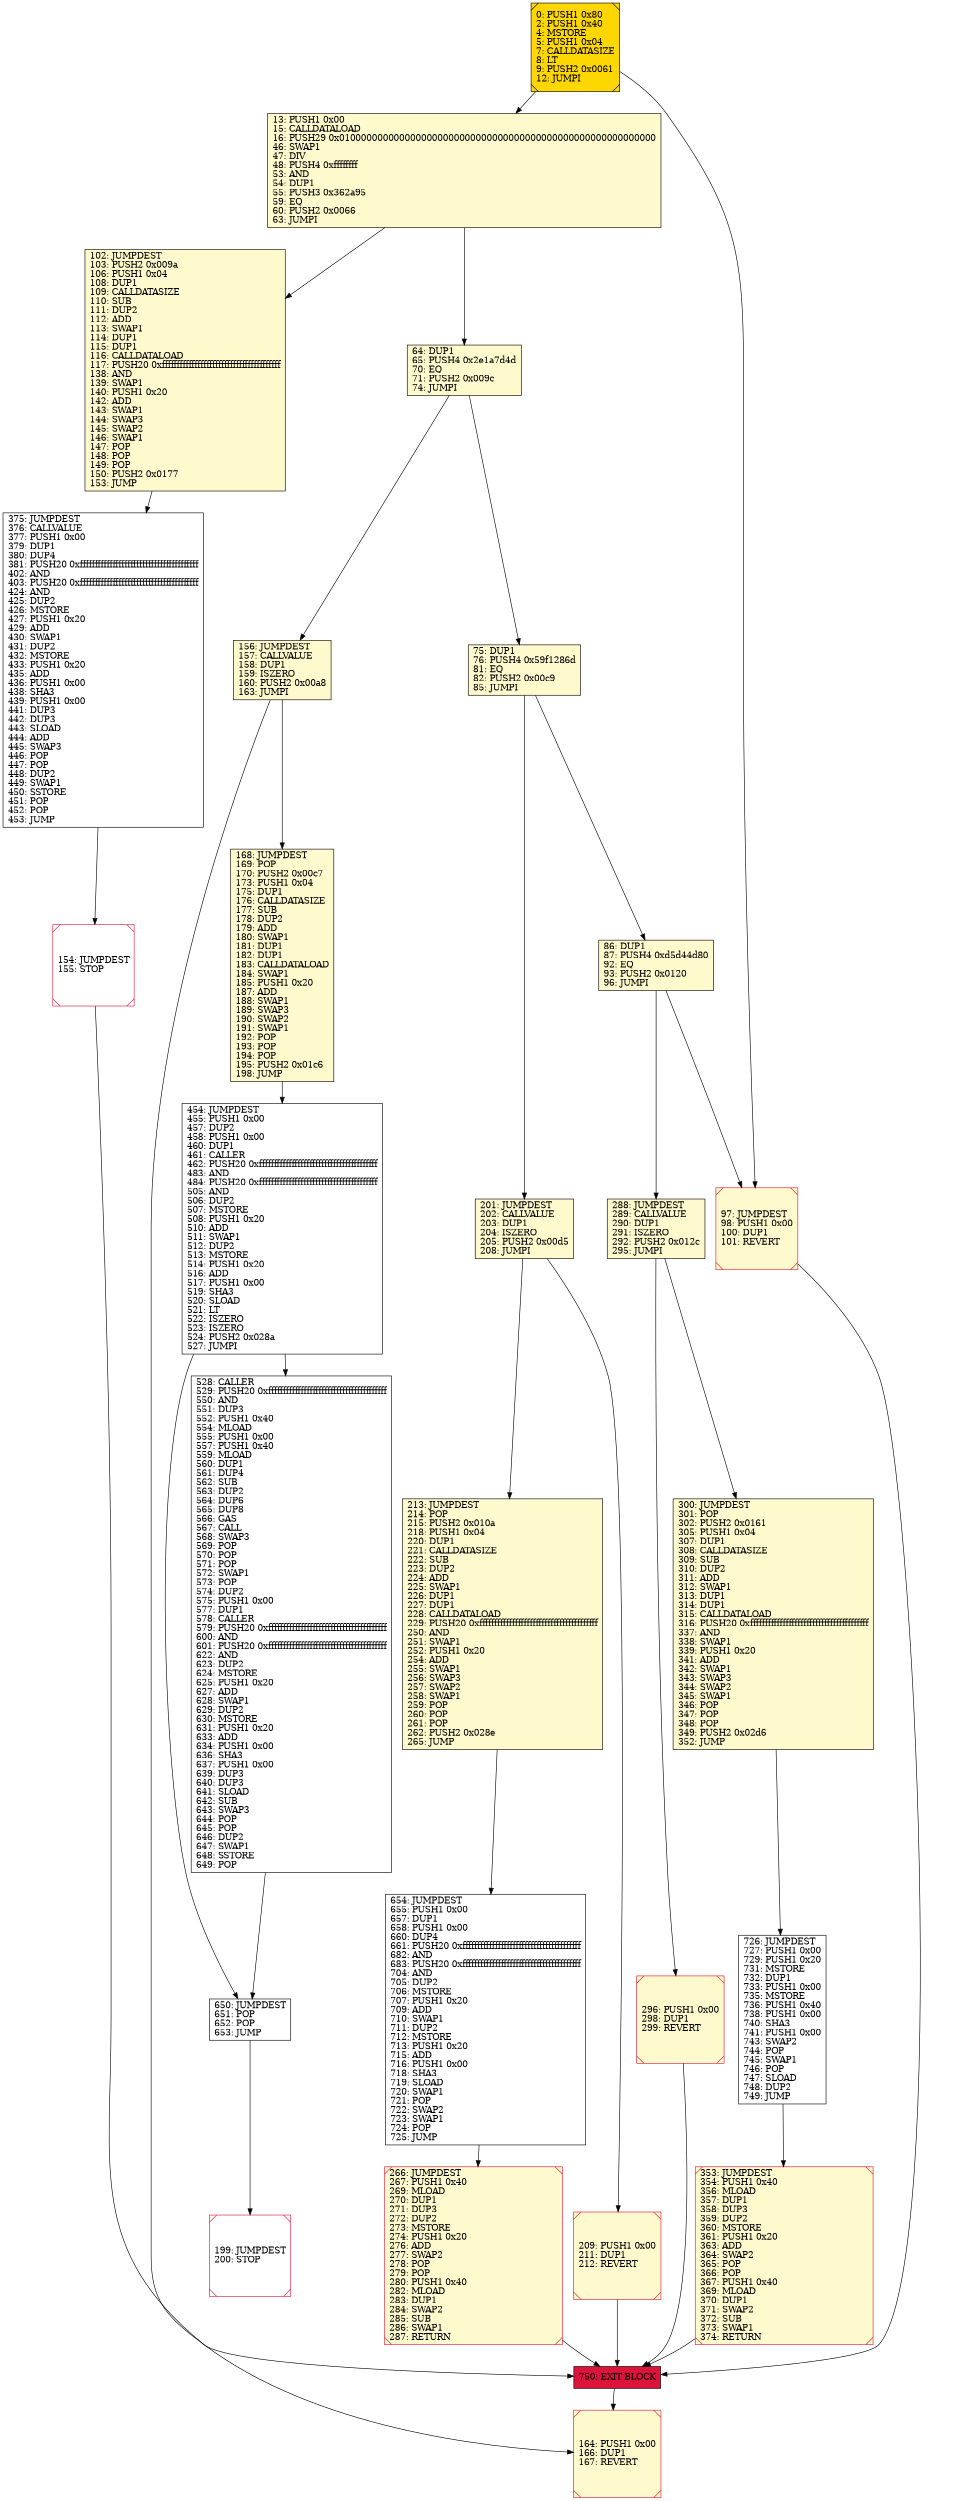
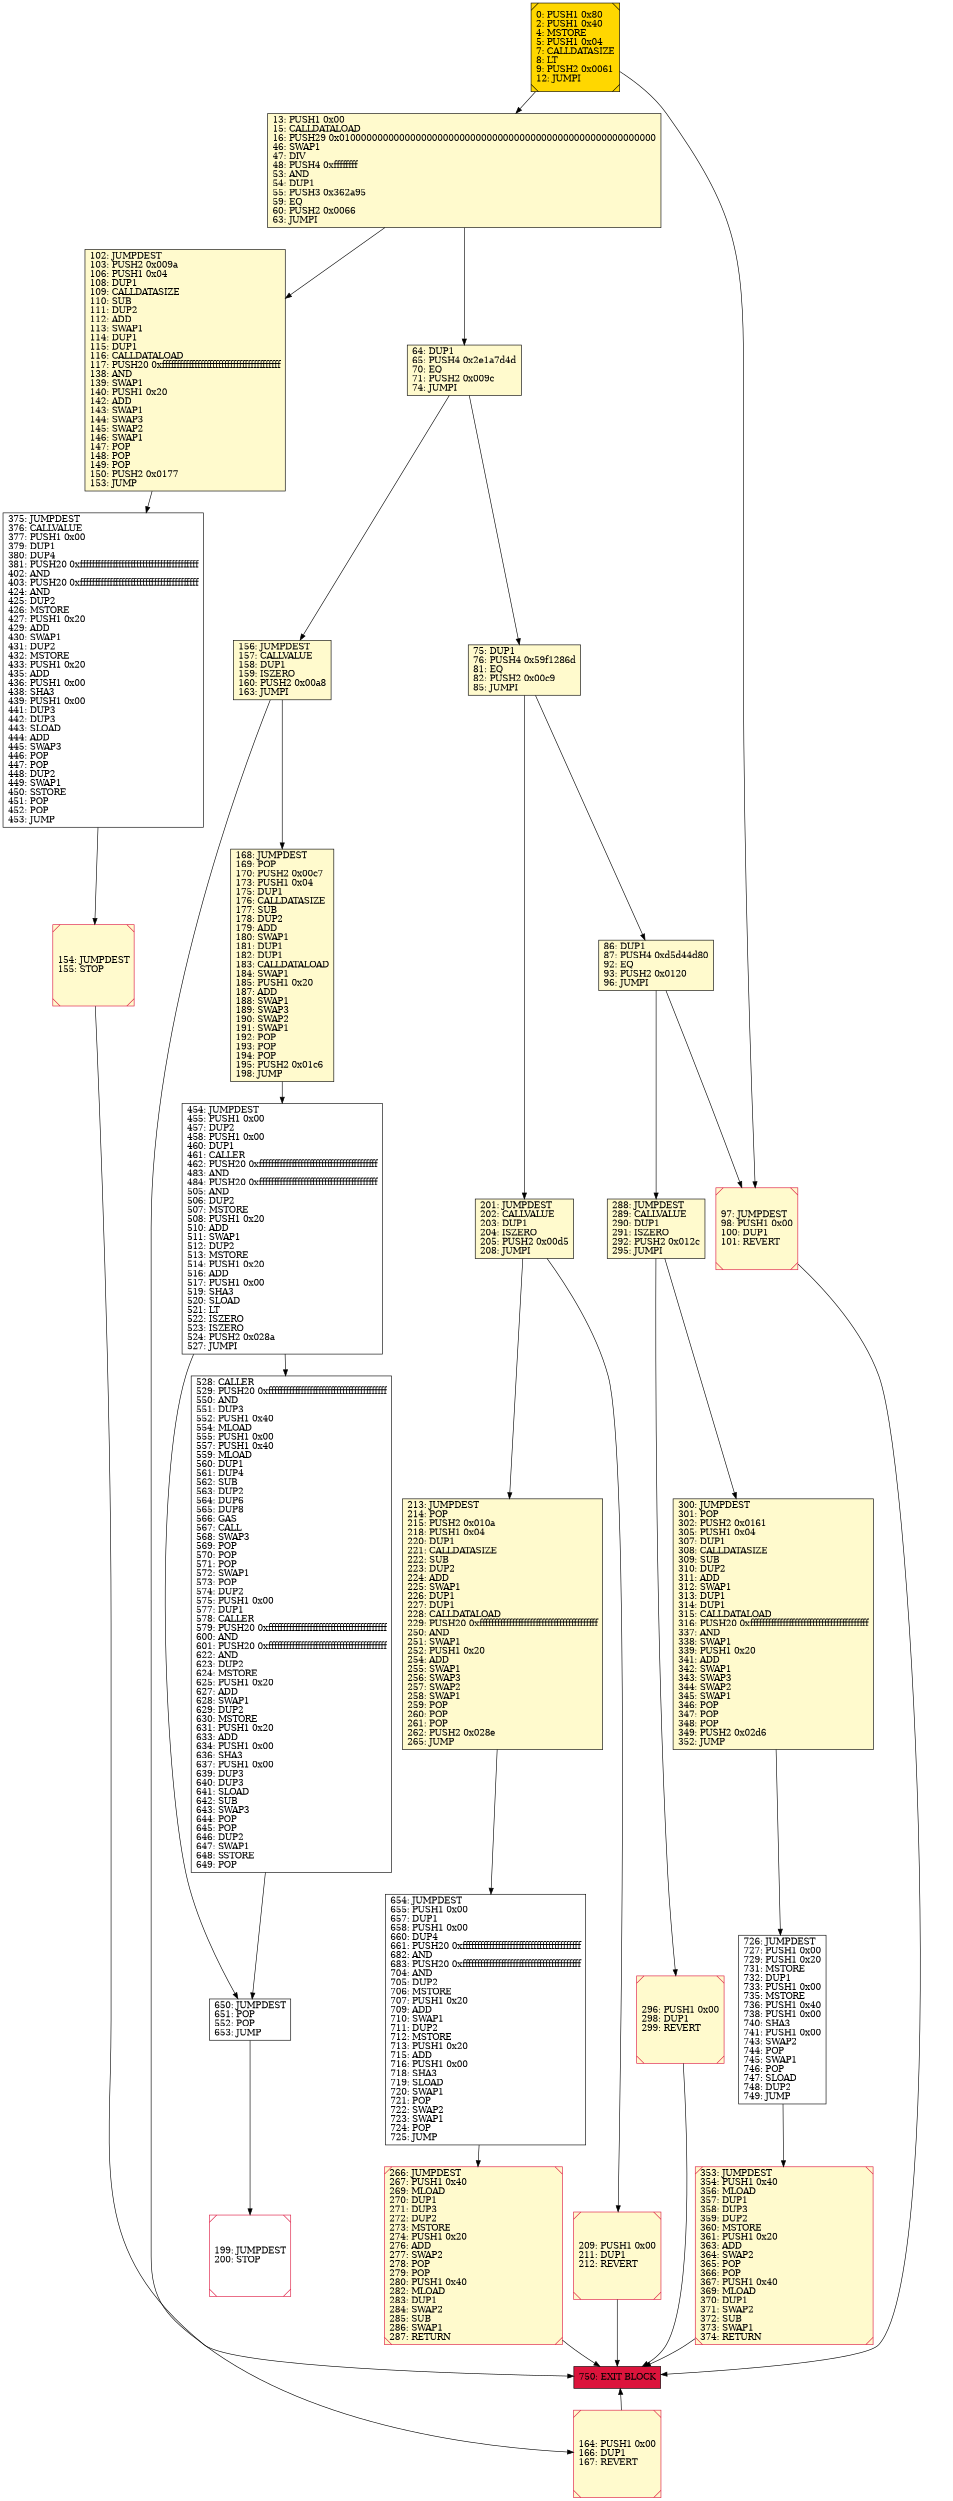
(93, 965) -> (93, 965)
(250, 2020) -> (250, 2020)
(614, 2396) -> (621, 2402)
